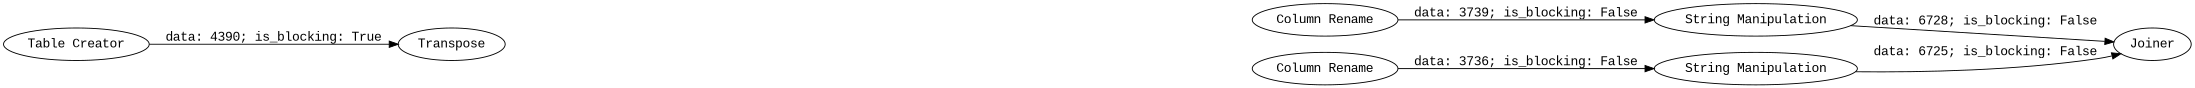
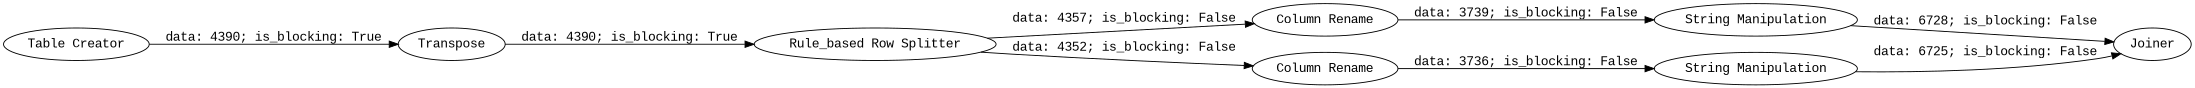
none -> (875, 44)
